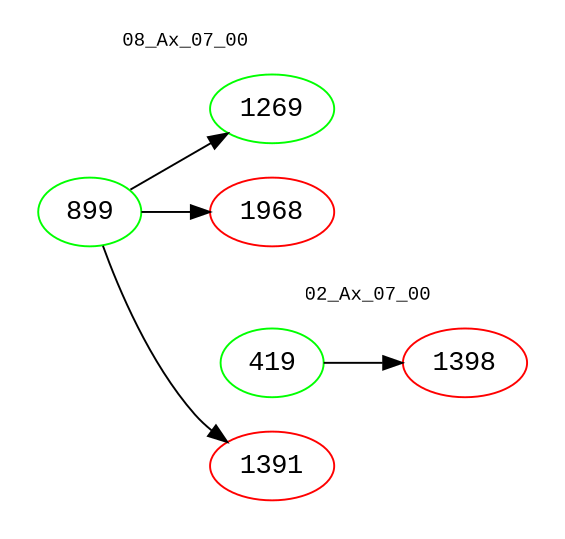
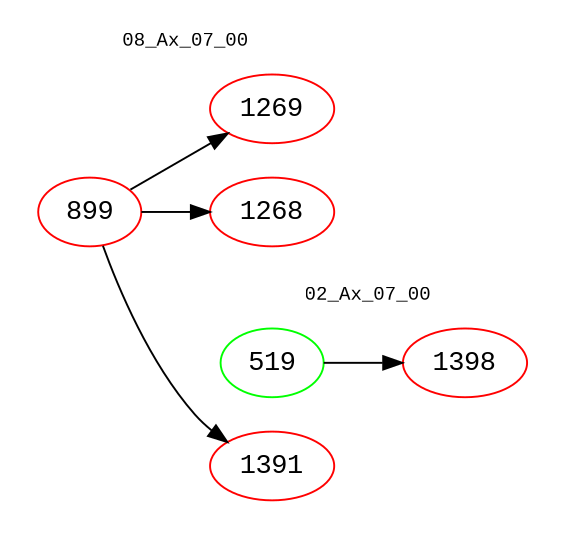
(272, 109) -> (272, 109)
(90, 212) -> (90, 212)
(272, 212) -> (272, 212)
(272, 363) -> (272, 363)
